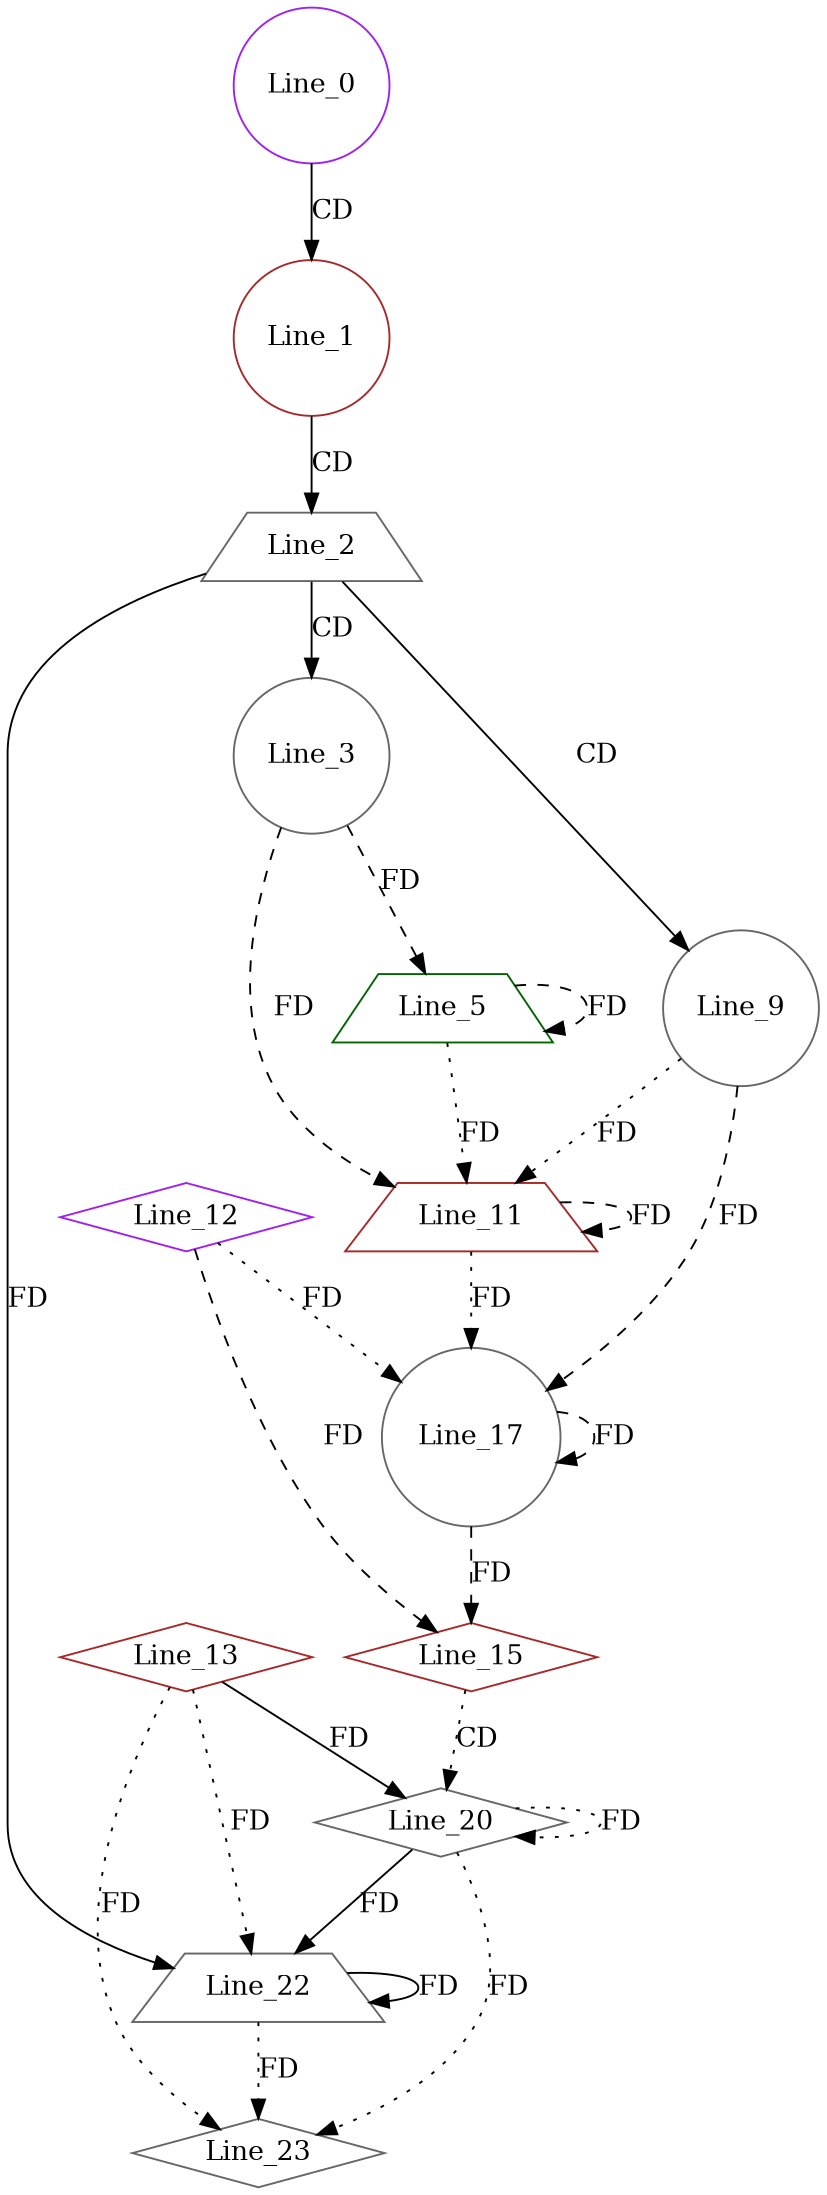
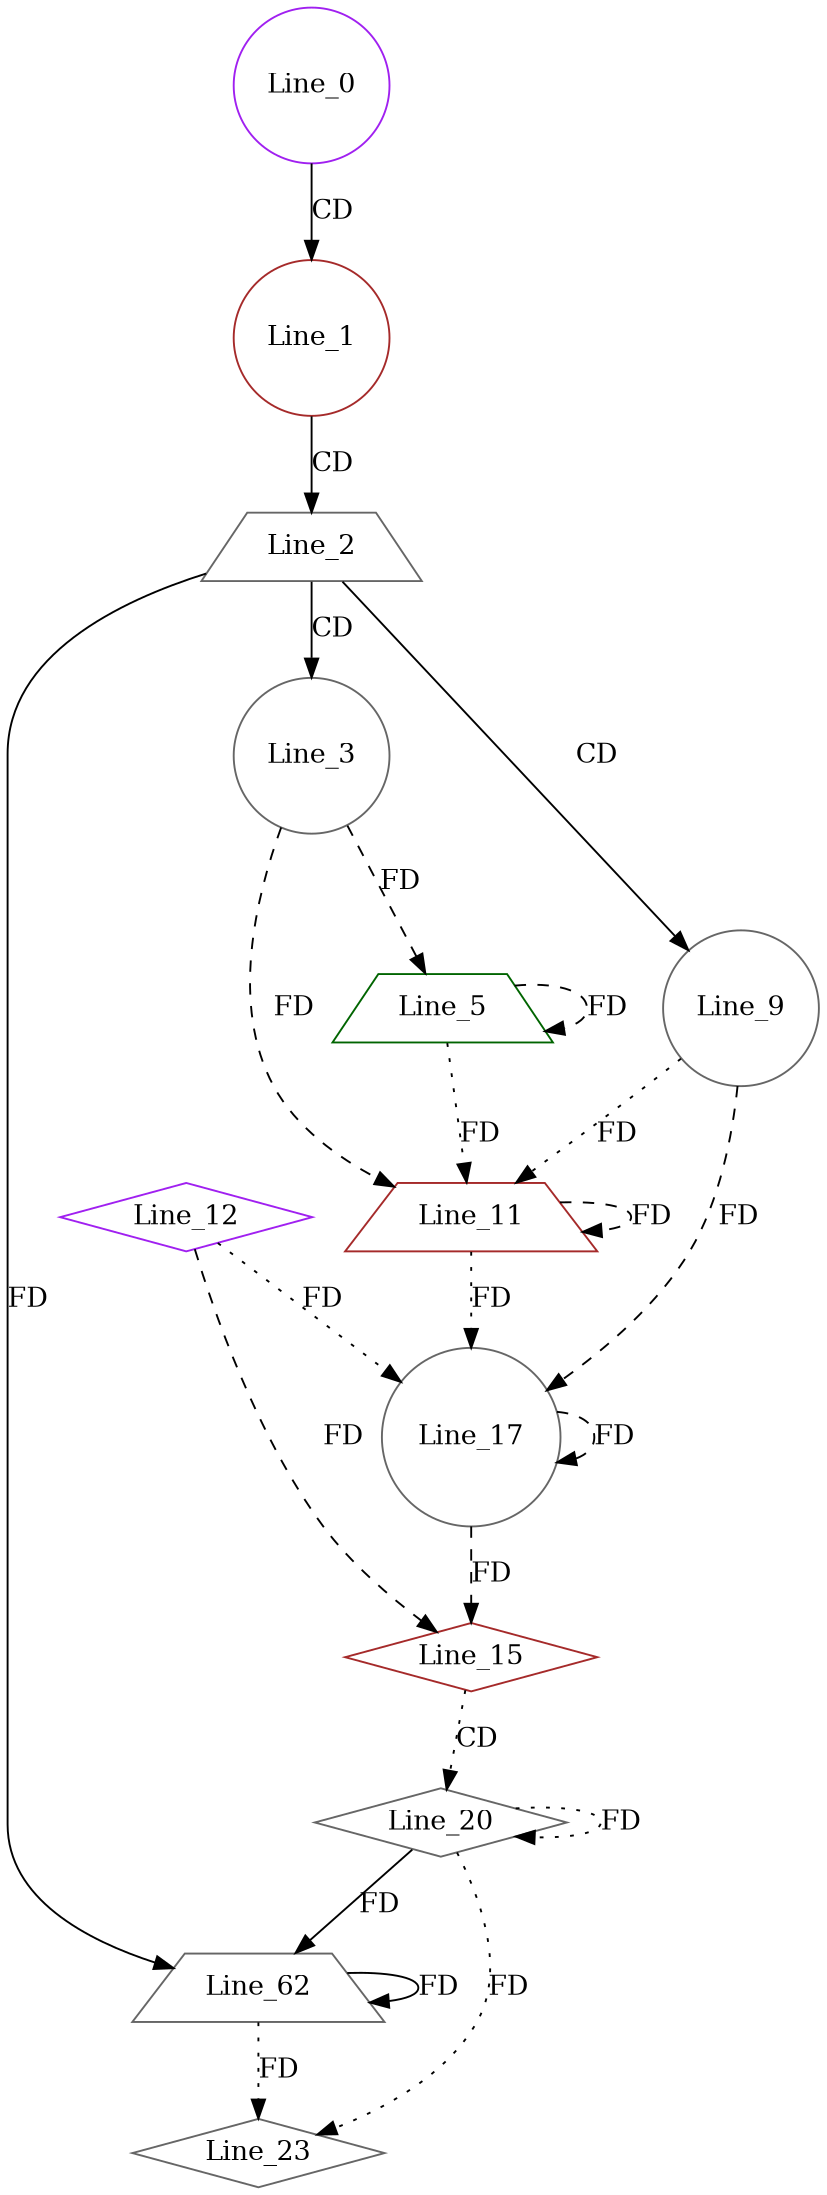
(186, 1657) -> none
(258, 1988) -> (258, 1988)
